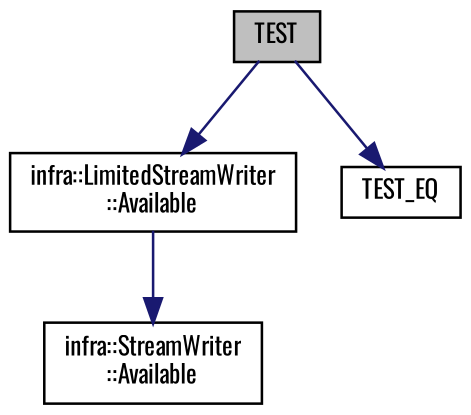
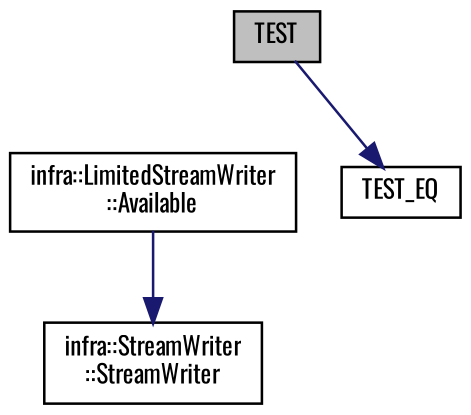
(229, 98) -> none
(153, 363) -> (153, 363)
